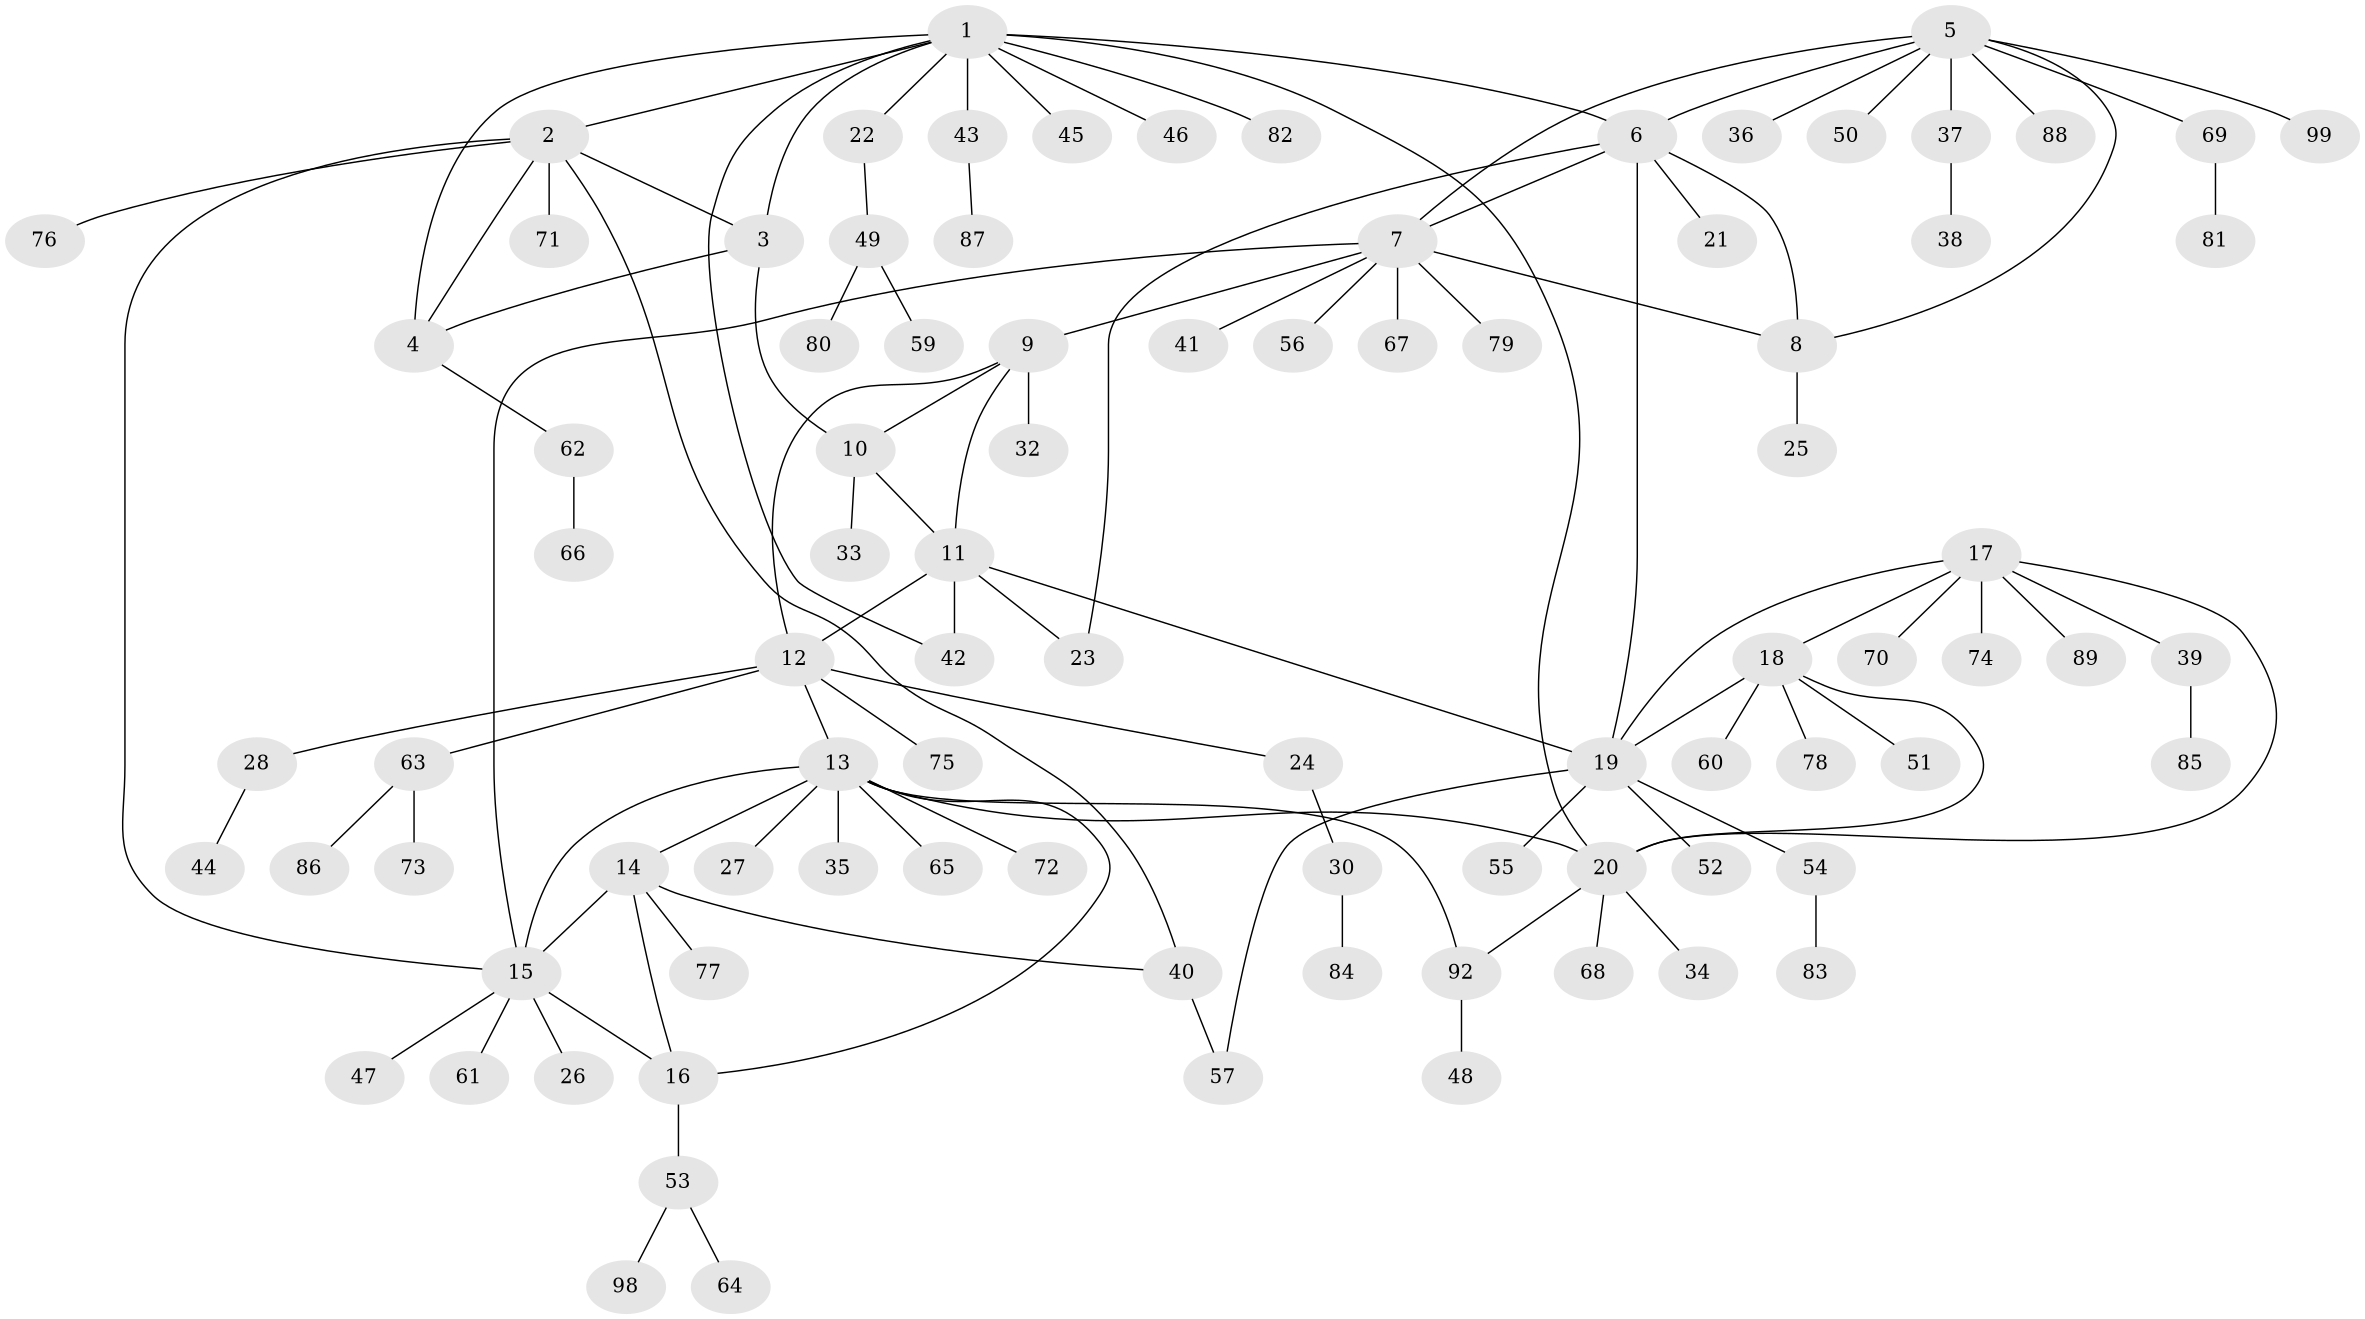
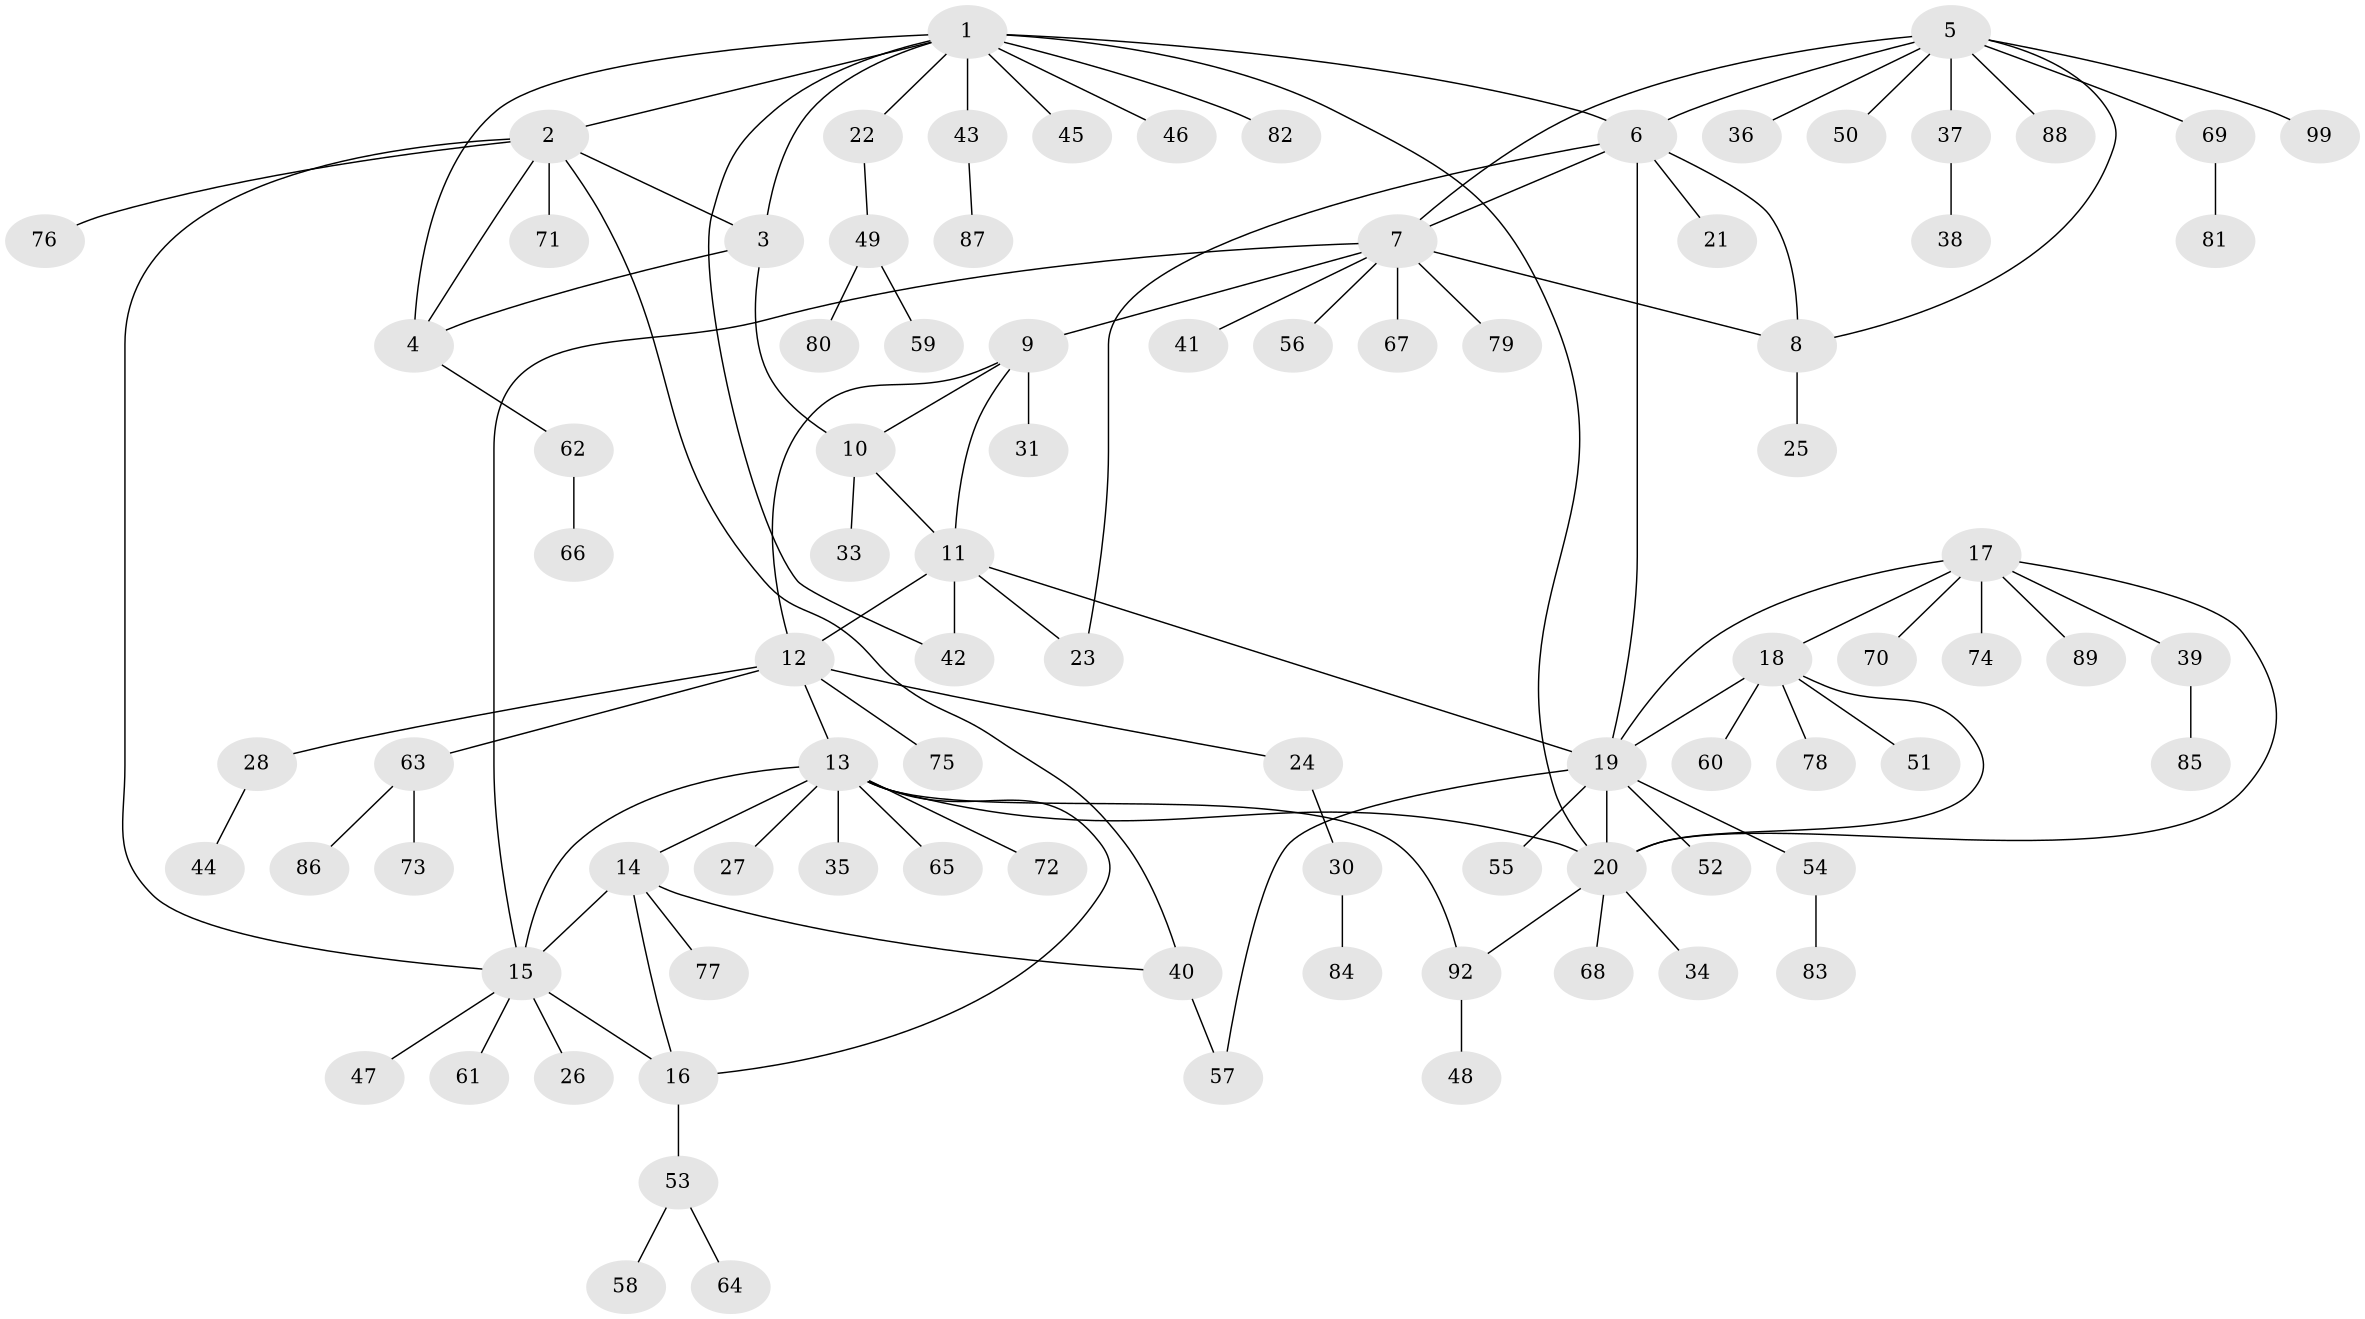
(1029, 450) -> (1029, 450)
none -> (1607, 817)
(626, 1287) -> (626, 1287)
